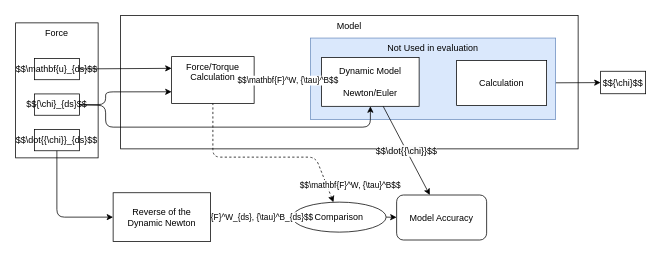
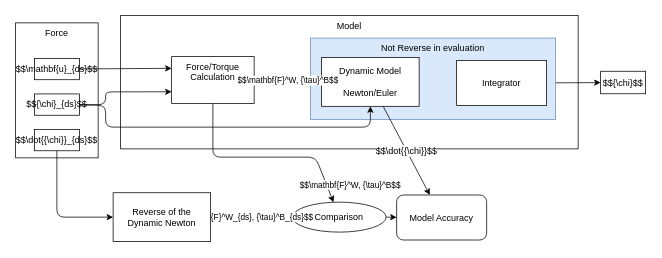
(433, 49) -> (433, 49)
(501, 83) -> (501, 83)
(249, 157) -> (249, 157)
